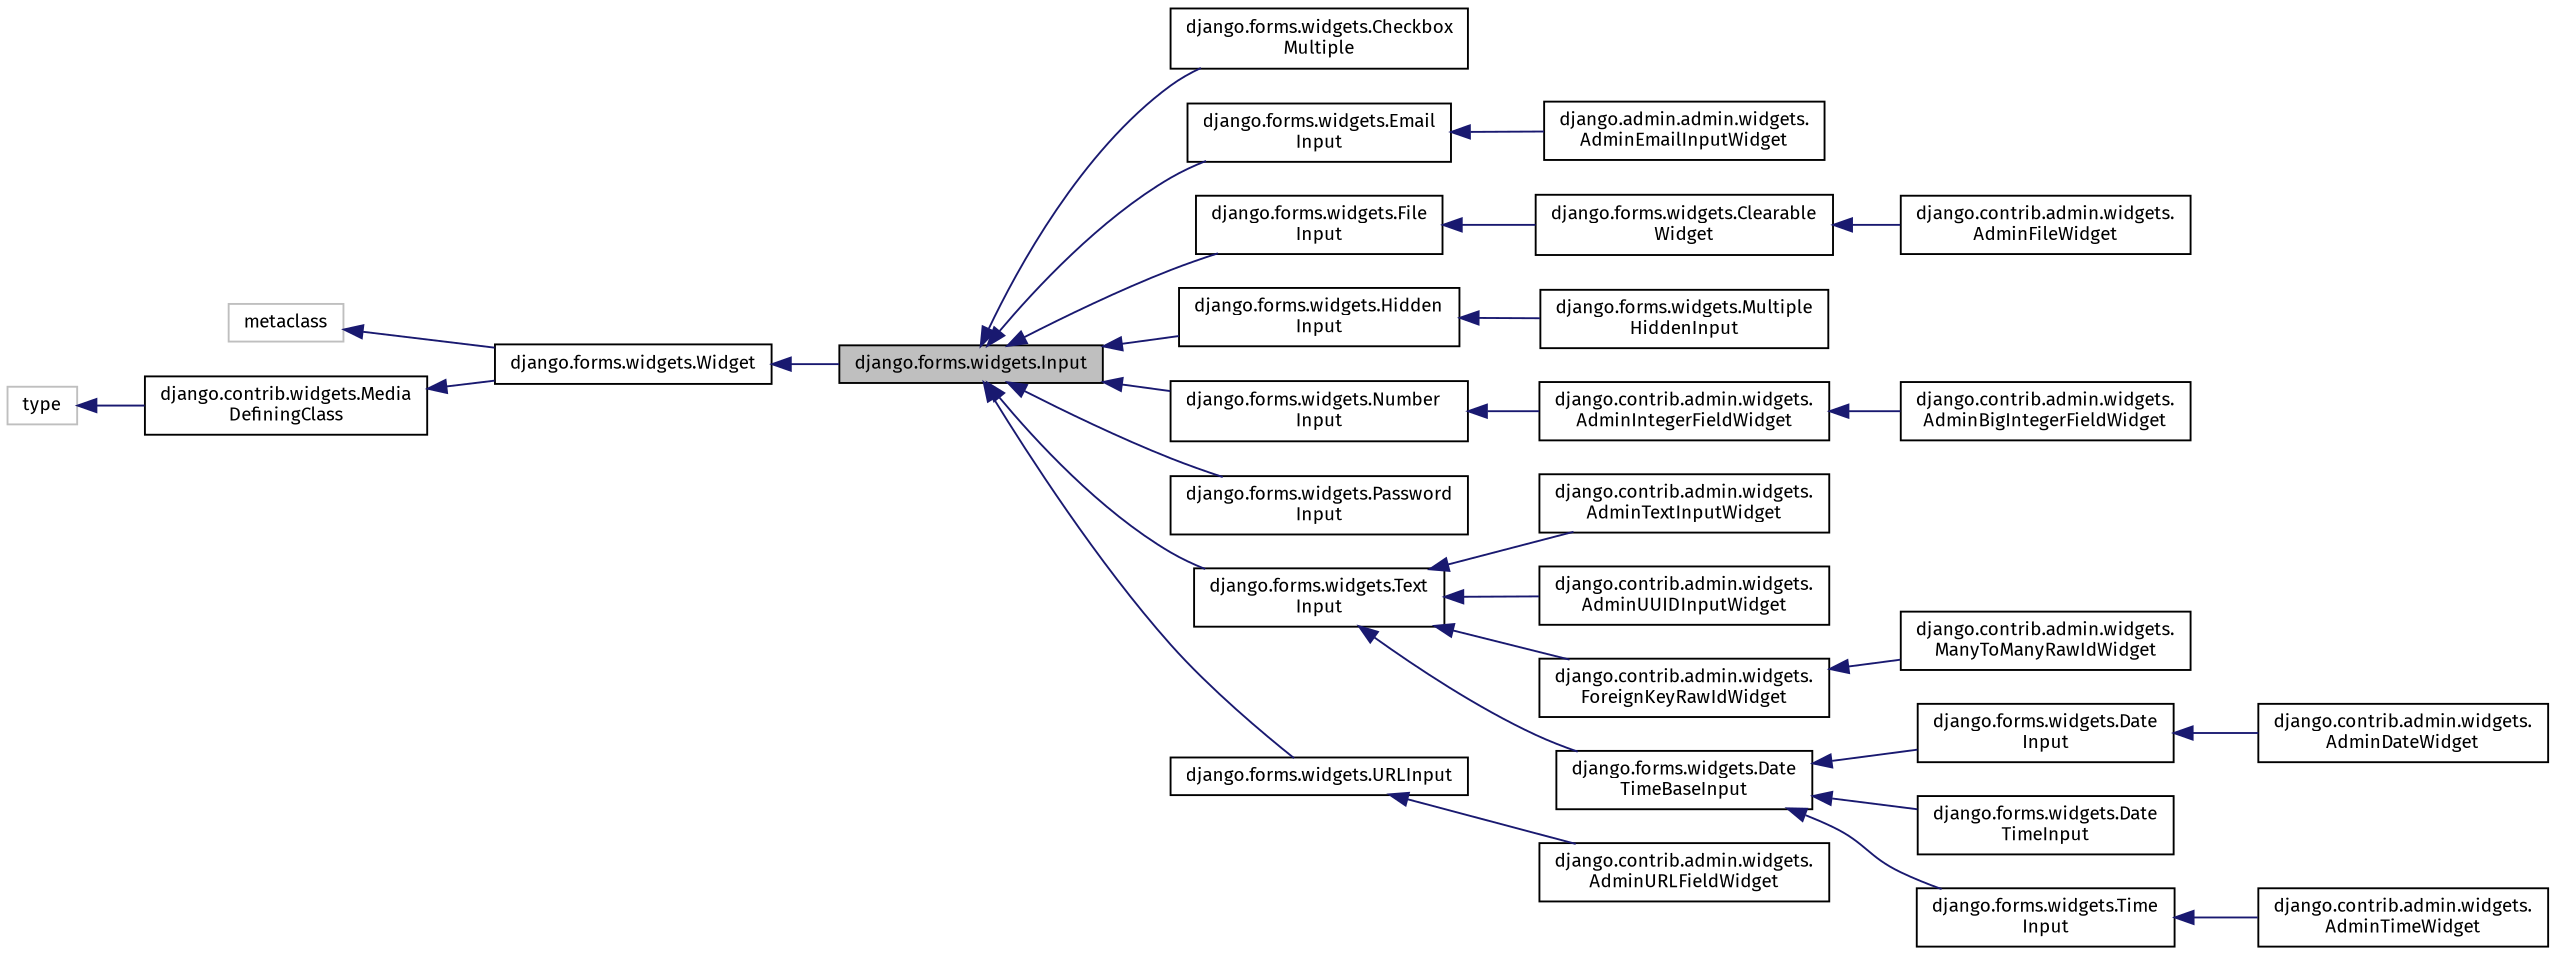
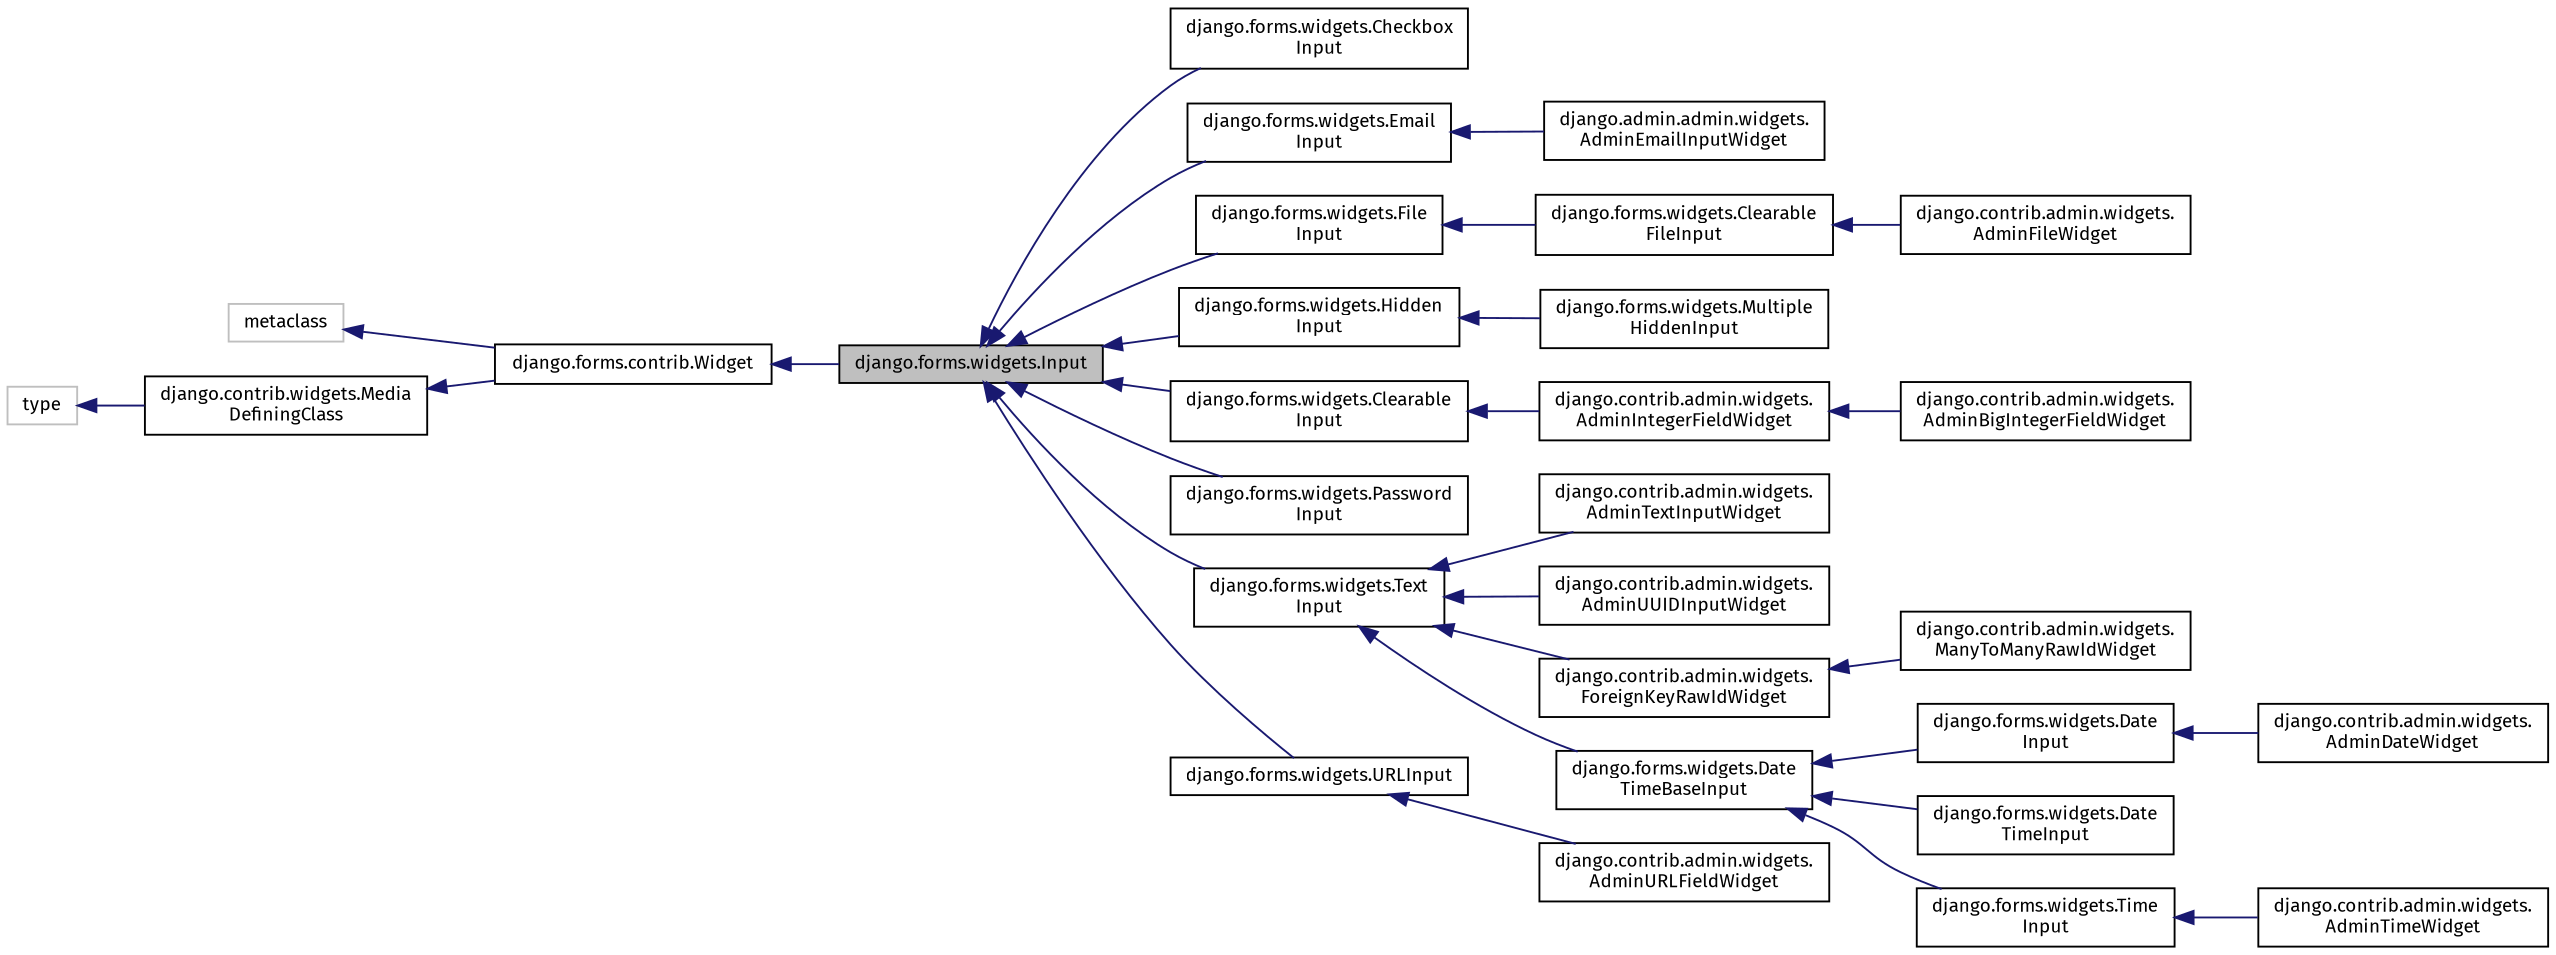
(1319, 39) -> (1319, 39)
(1684, 225) -> (1684, 225)
(633, 364) -> (633, 364)
(1319, 411) -> (1319, 411)
